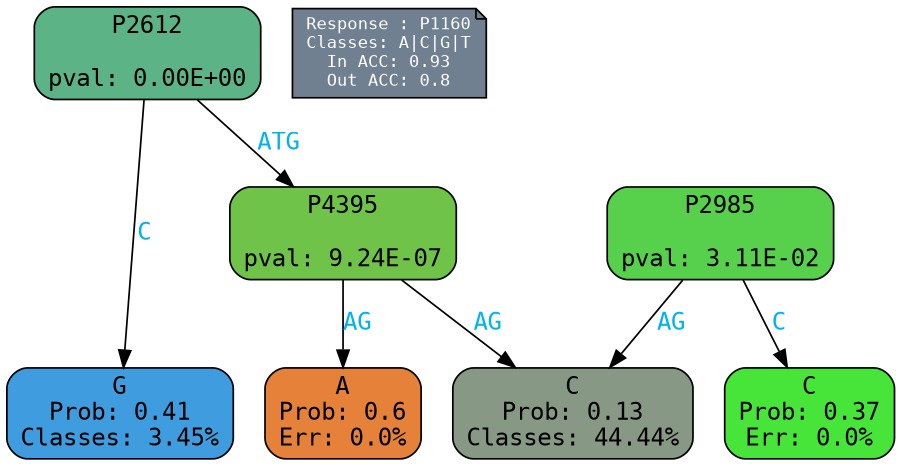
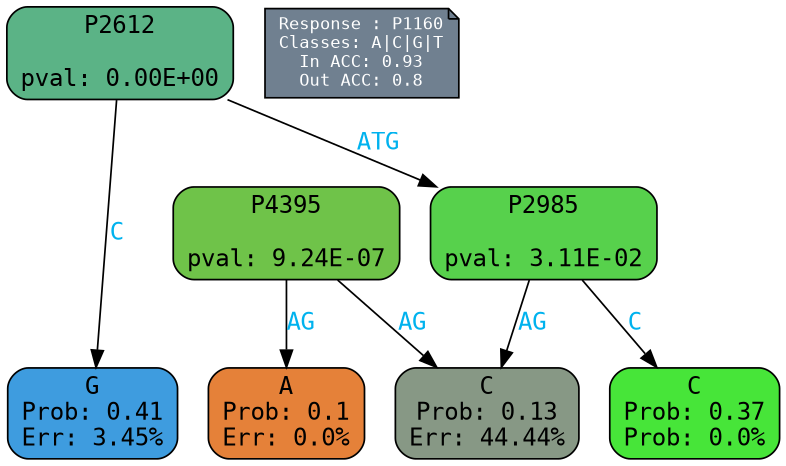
(239, 137) -> (324, 140)
(120, 413) -> (93, 413)
(343, 413) -> (286, 413)
(573, 413) -> (487, 413)
(810, 413) -> (695, 413)
